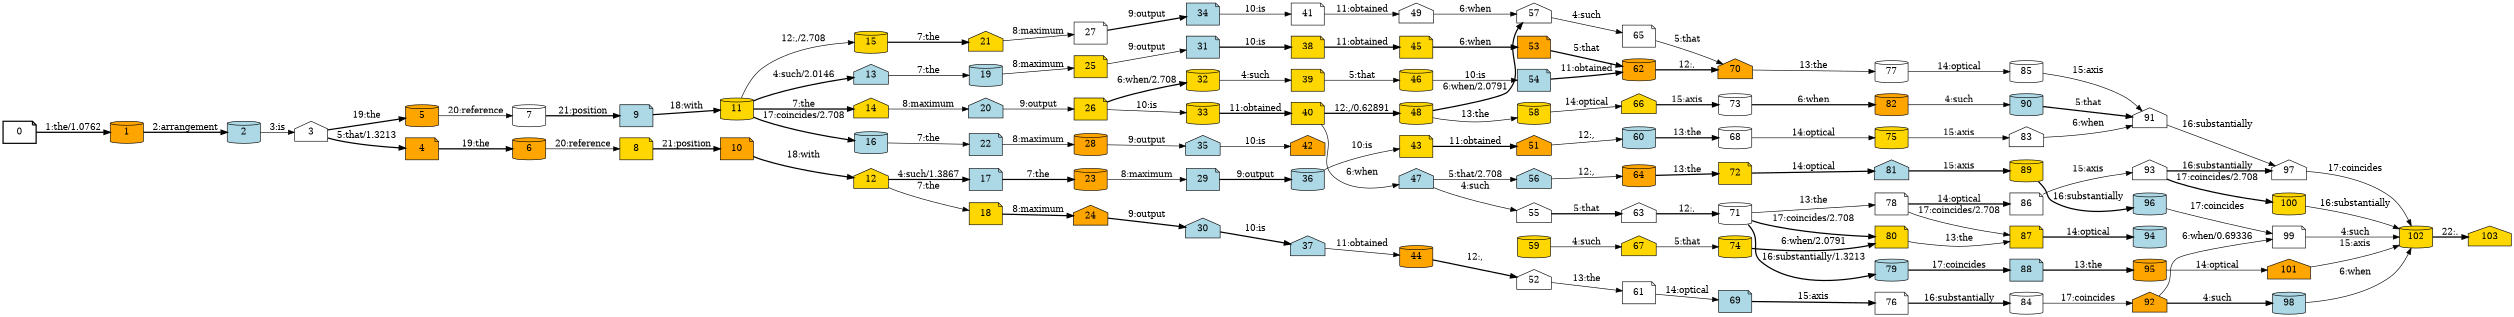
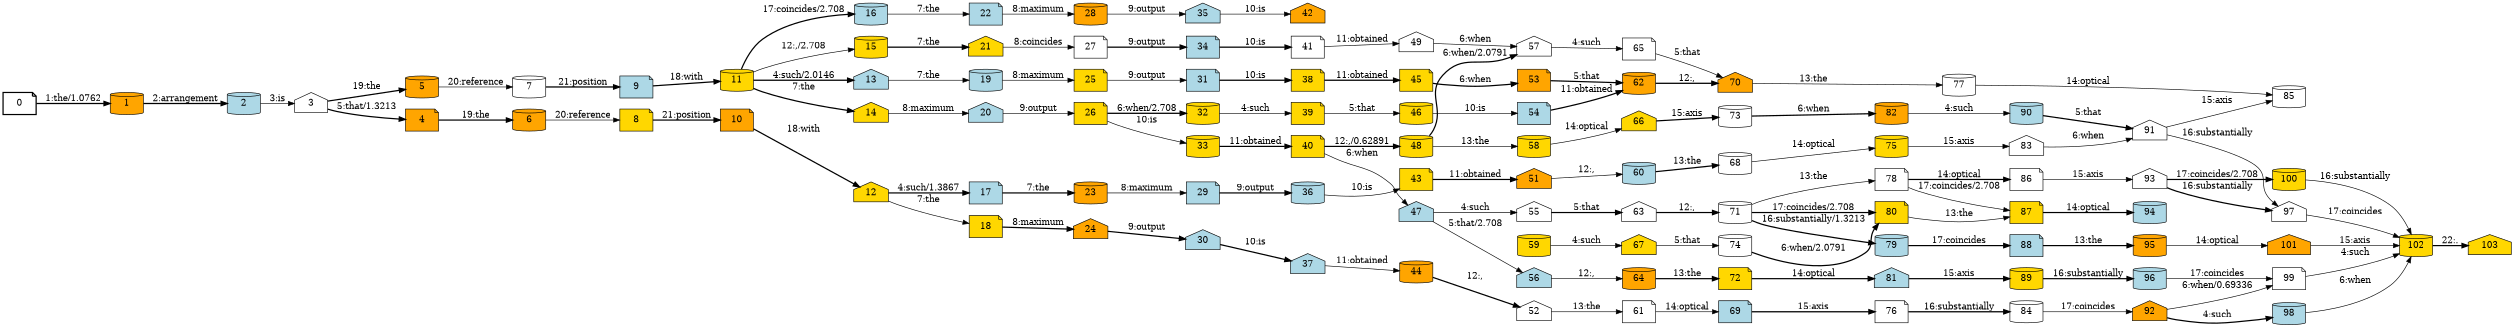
(1252, 14) -> (1252, 47)
(1038, 32) -> (1038, 43)
(2093, 84) -> (2216, 115)
(1735, 247) -> (1735, 246)
